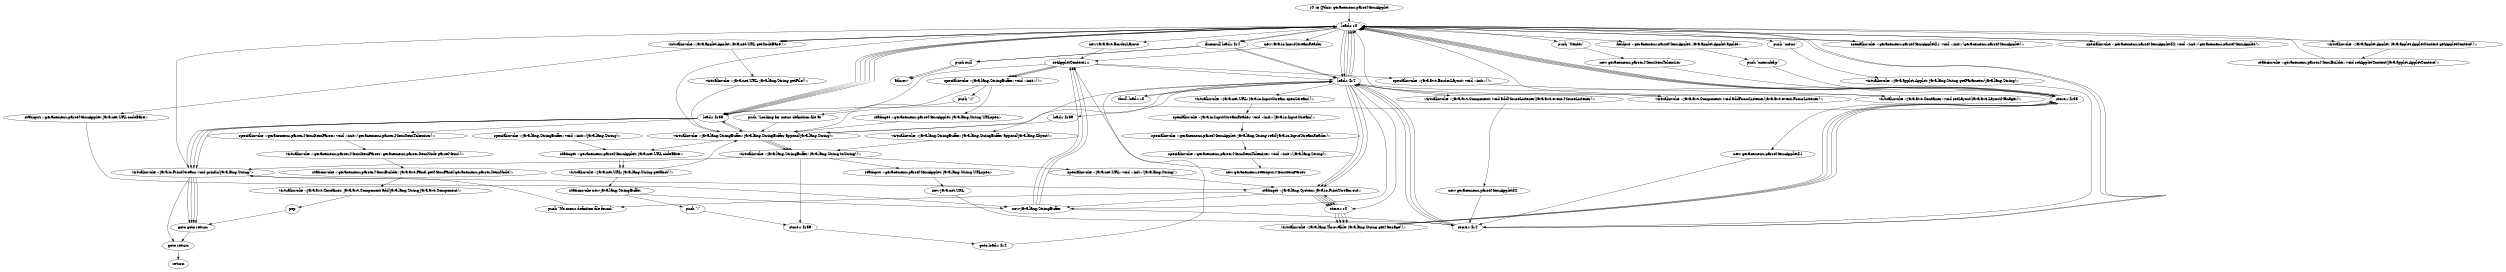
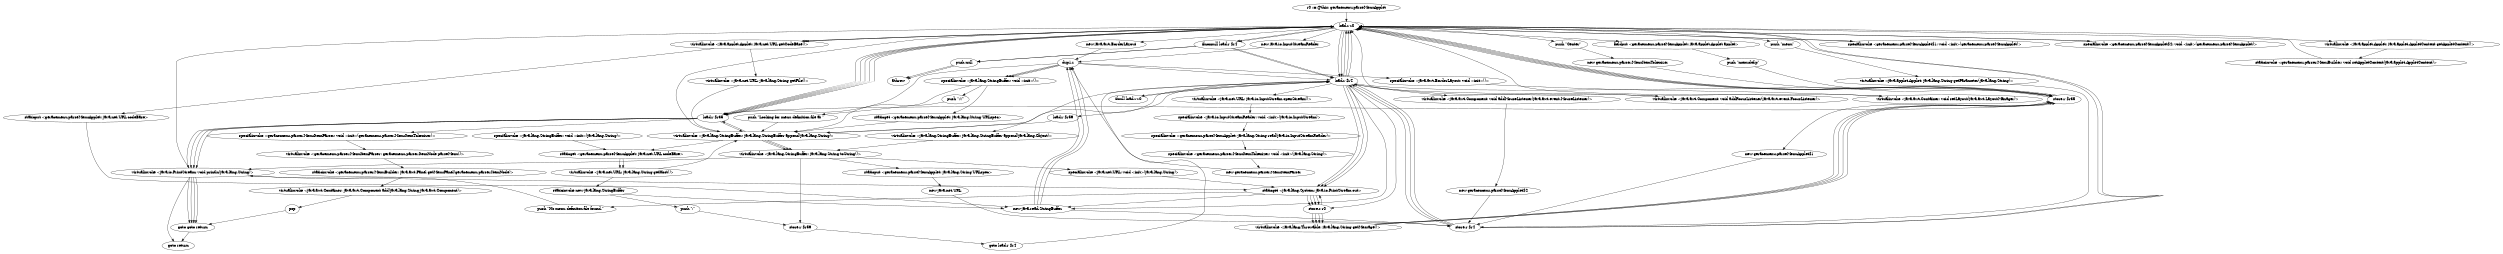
(1071, 63) -> (1068, 63)
(1266, 173) -> (1264, 173)
(1037, 209) -> (1038, 209)
(178, 264) -> none
